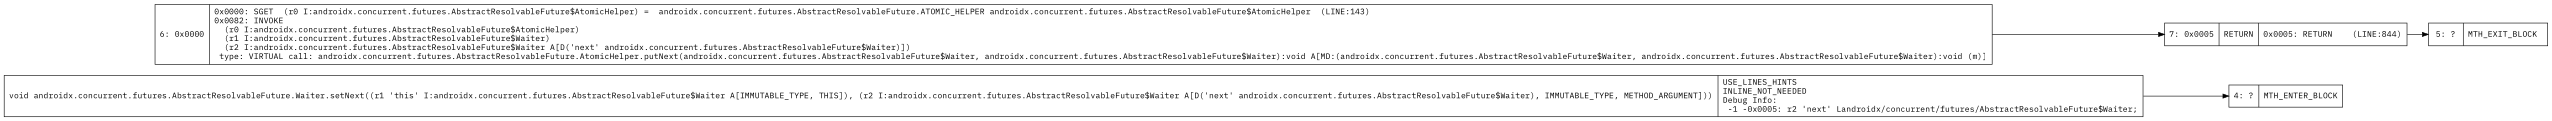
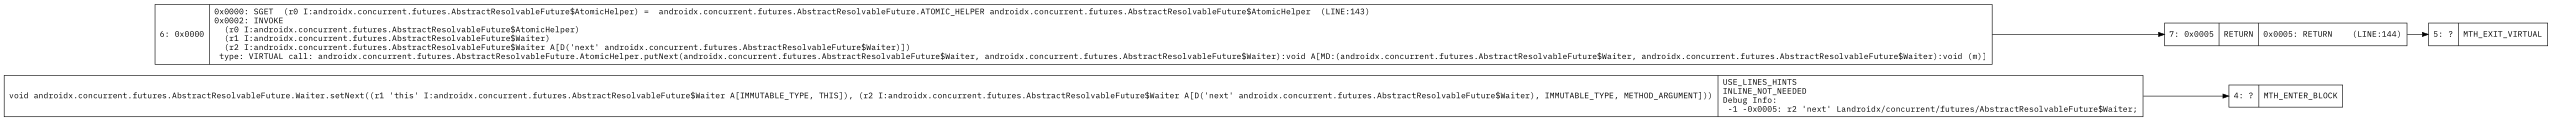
(254, 21) -> (254, 21)
(2333, 34) -> (2333, 34)
(2503, 34) -> (2503, 34)
